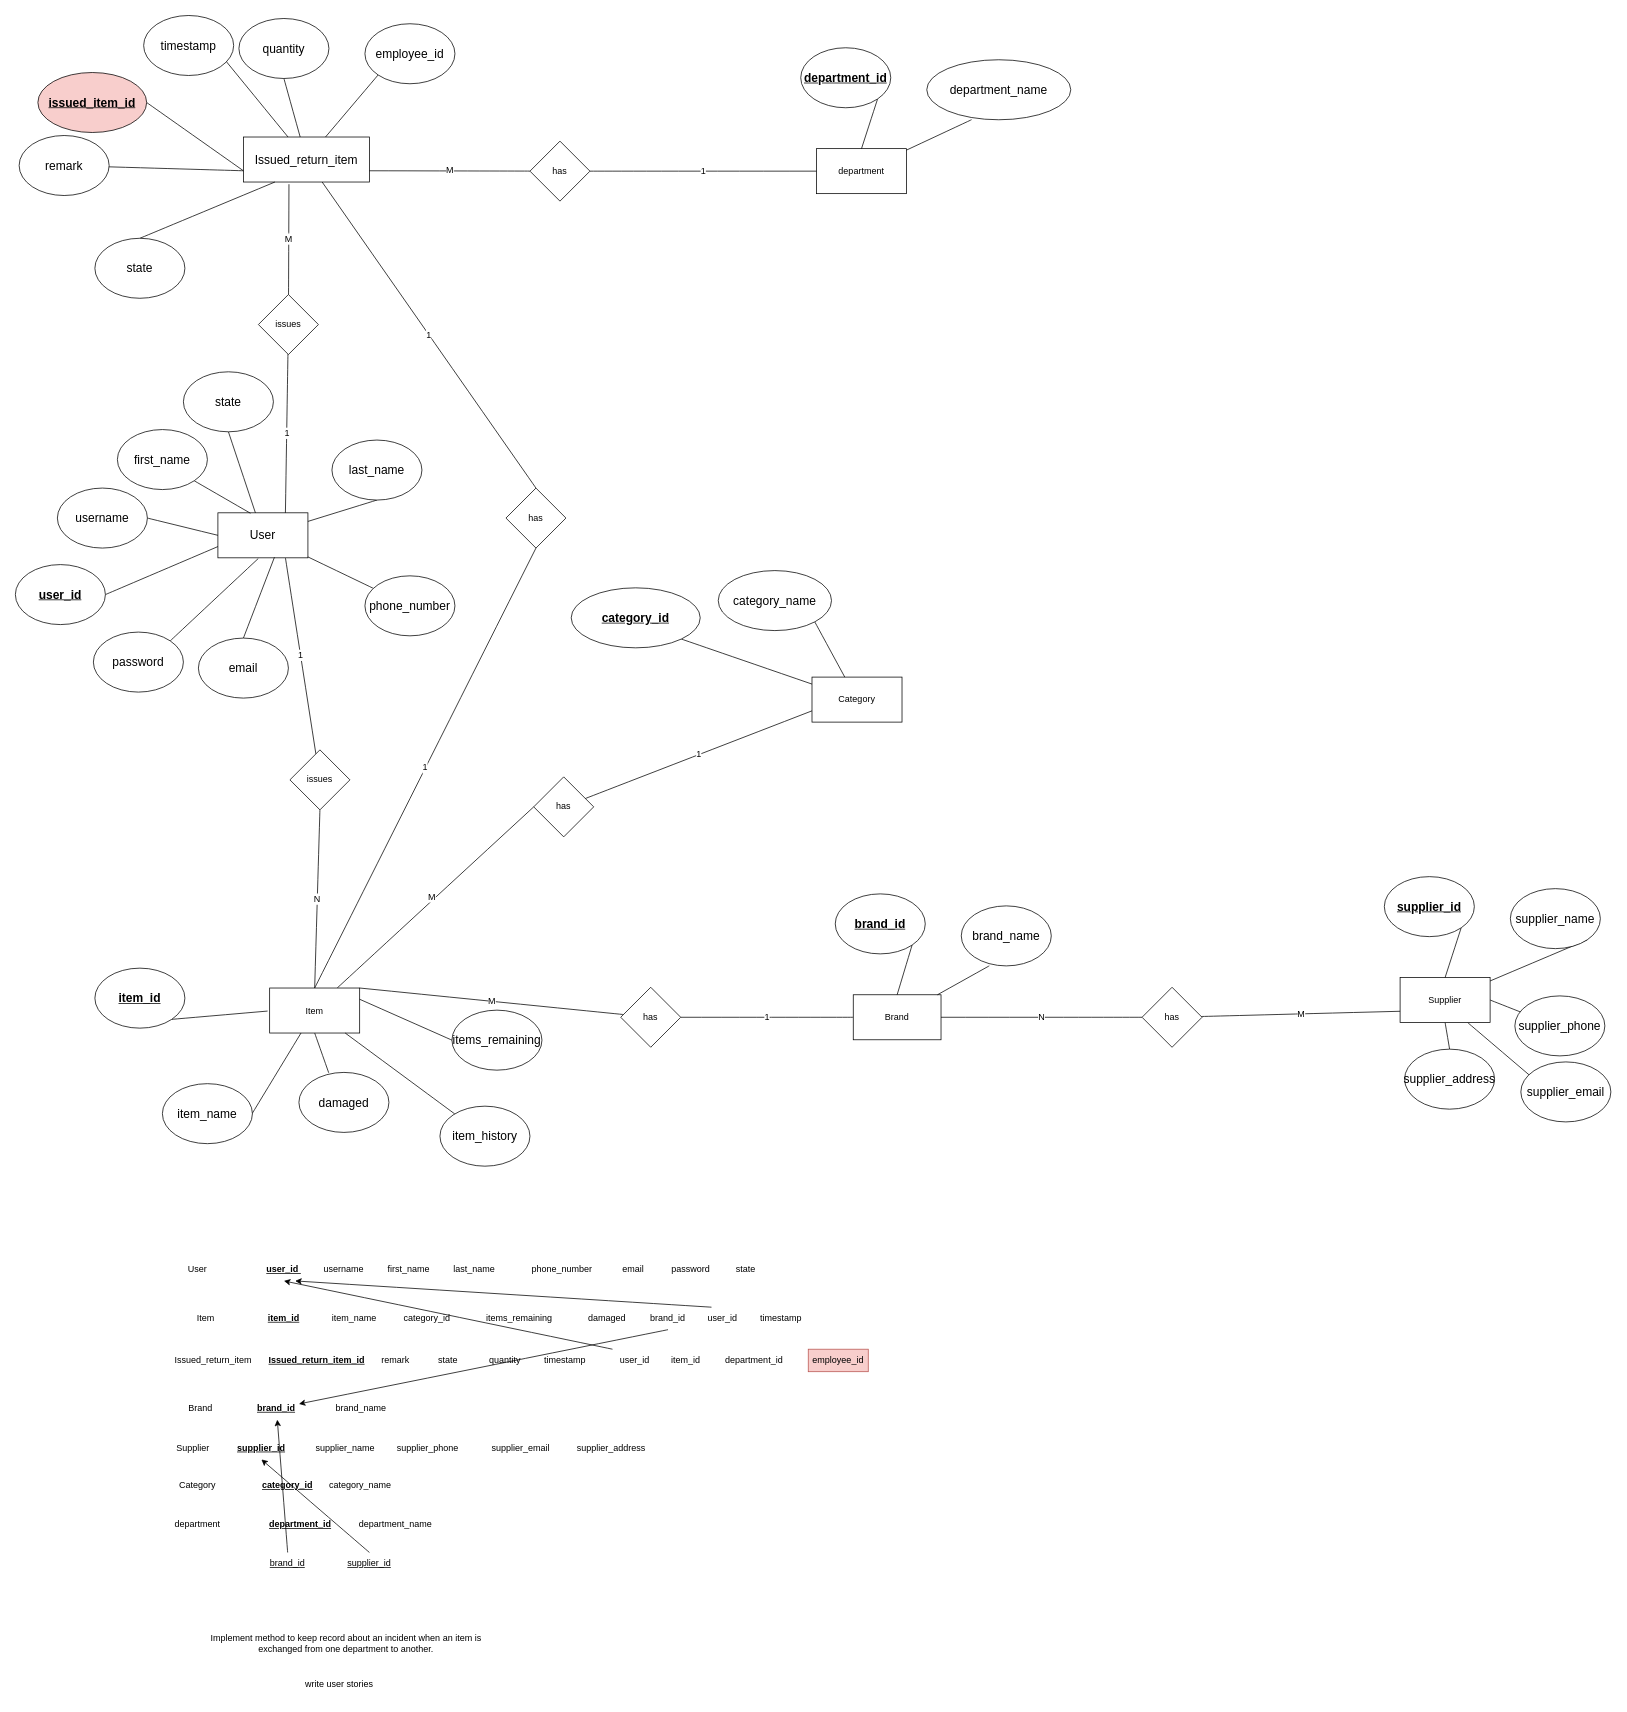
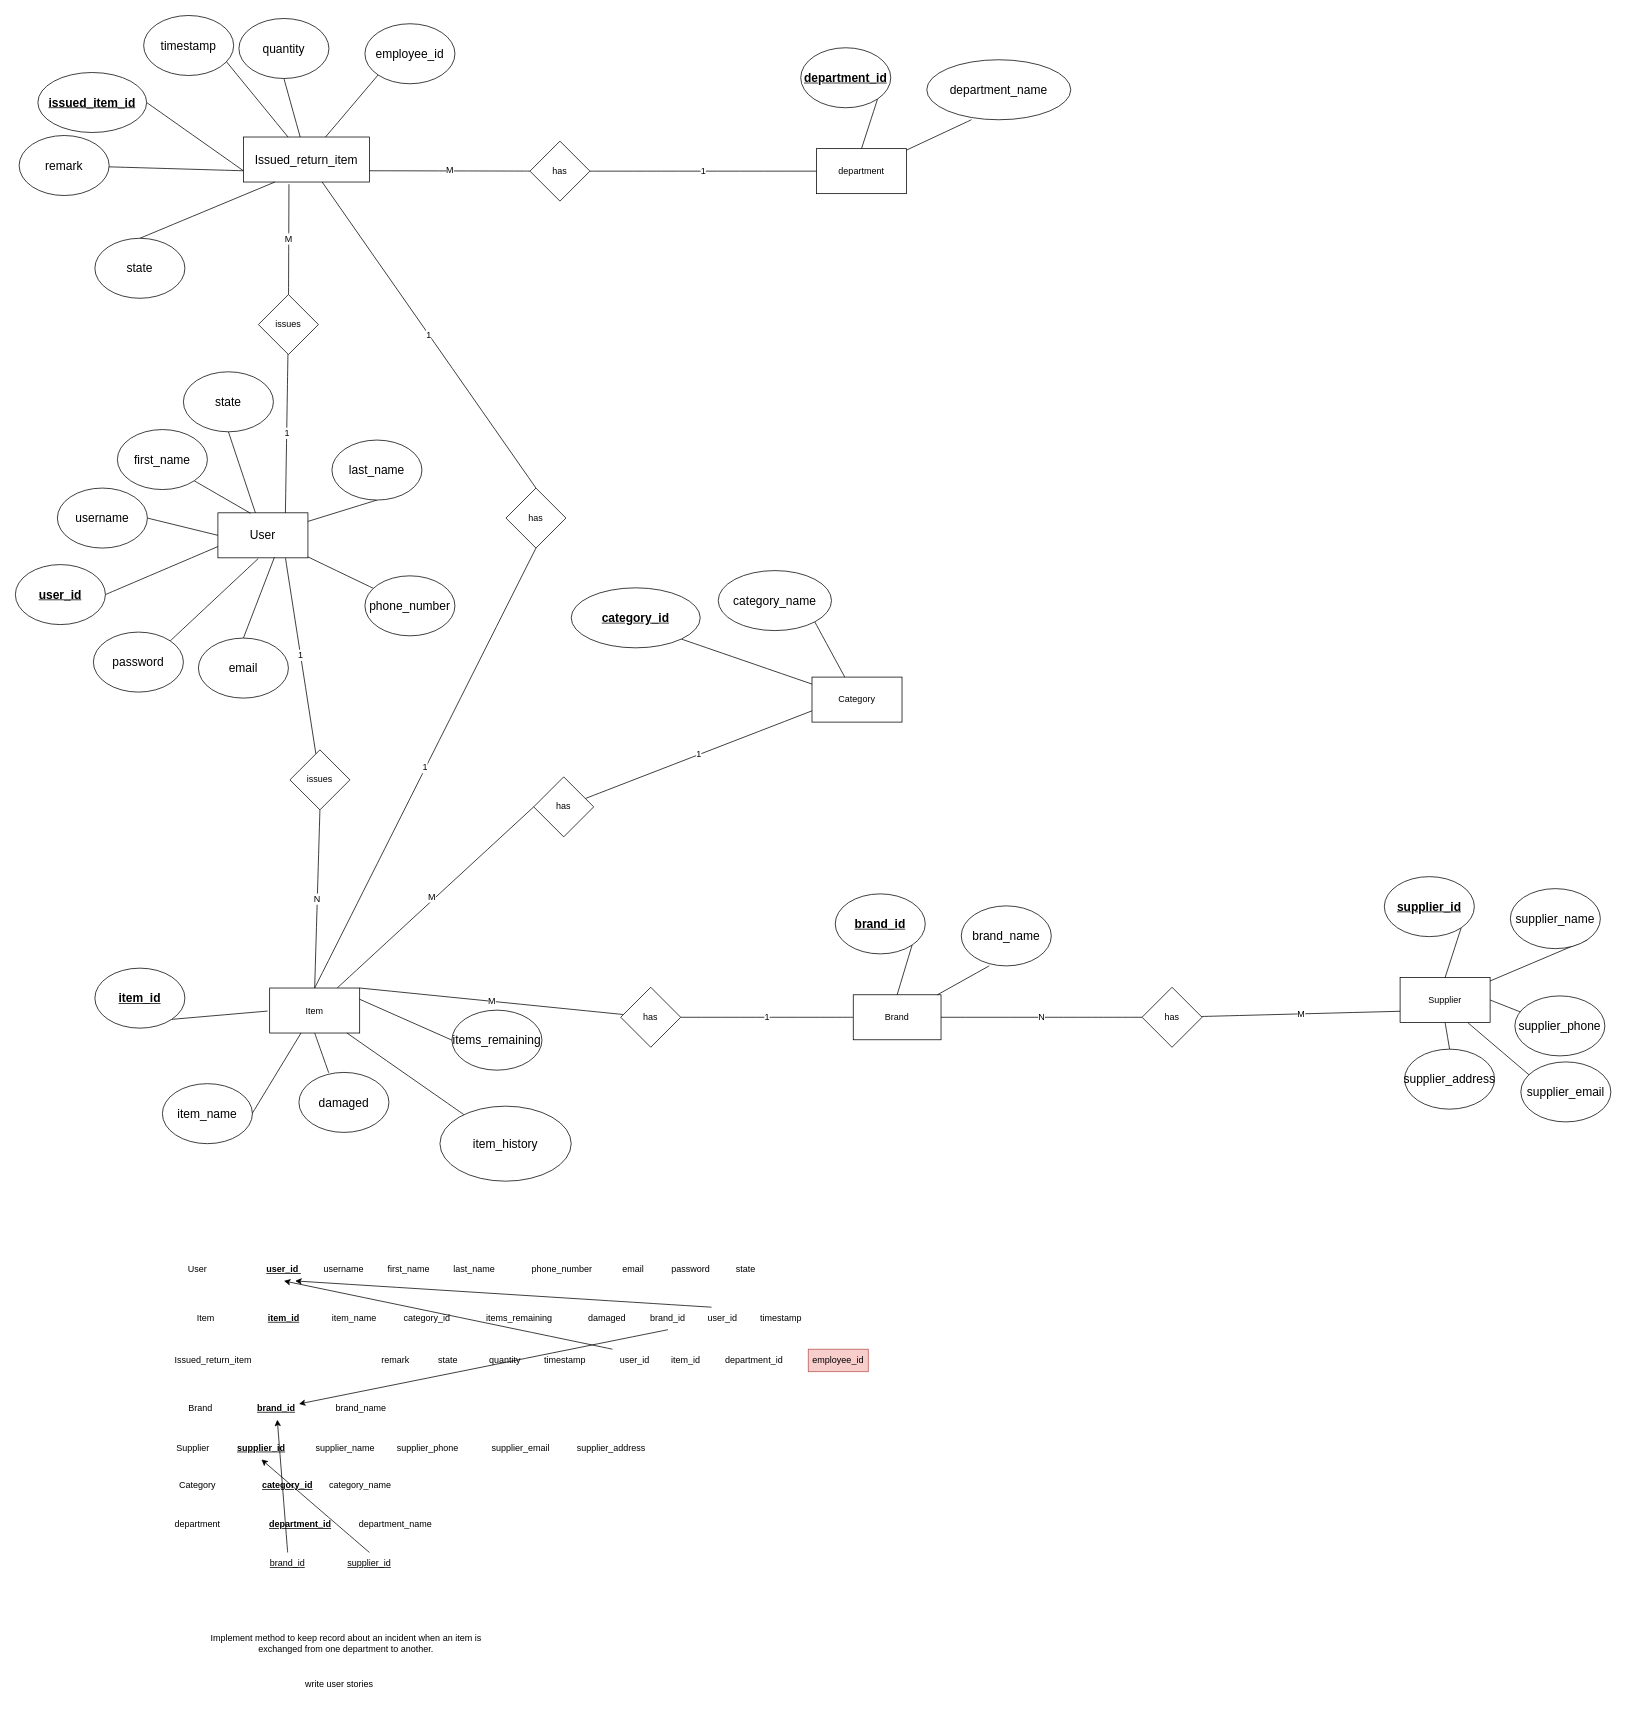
(92, 102) -> (92, 102)
(485, 1136) -> (506, 1143)
(317, 1360) -> none
